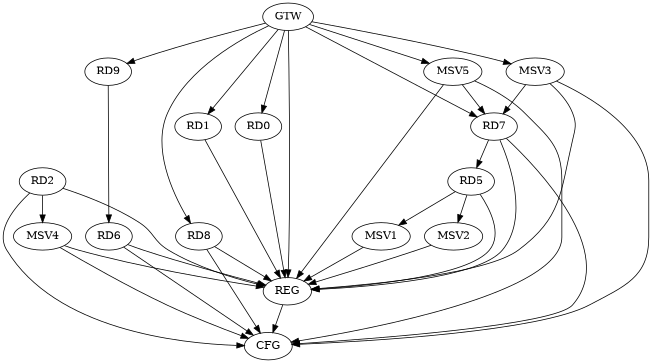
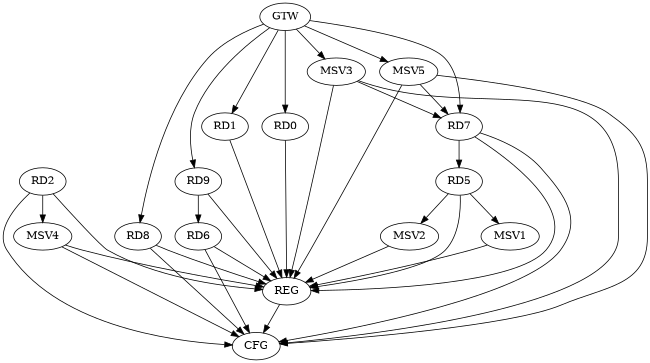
(290, 150) -> (240, 233)
